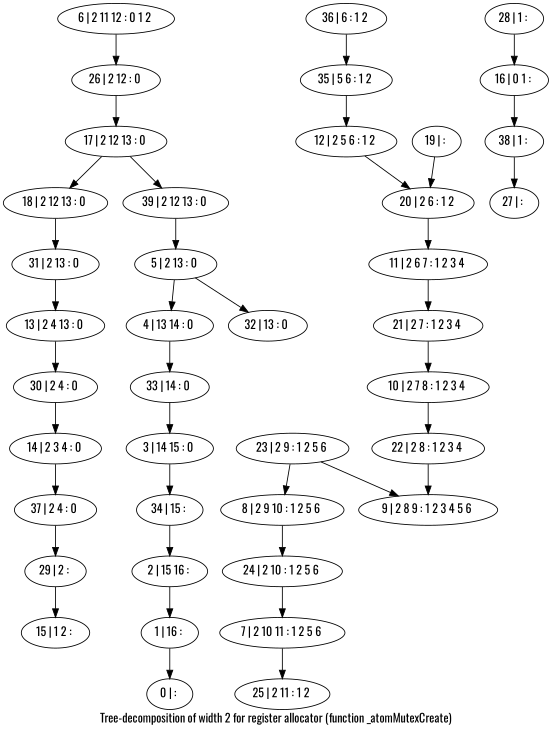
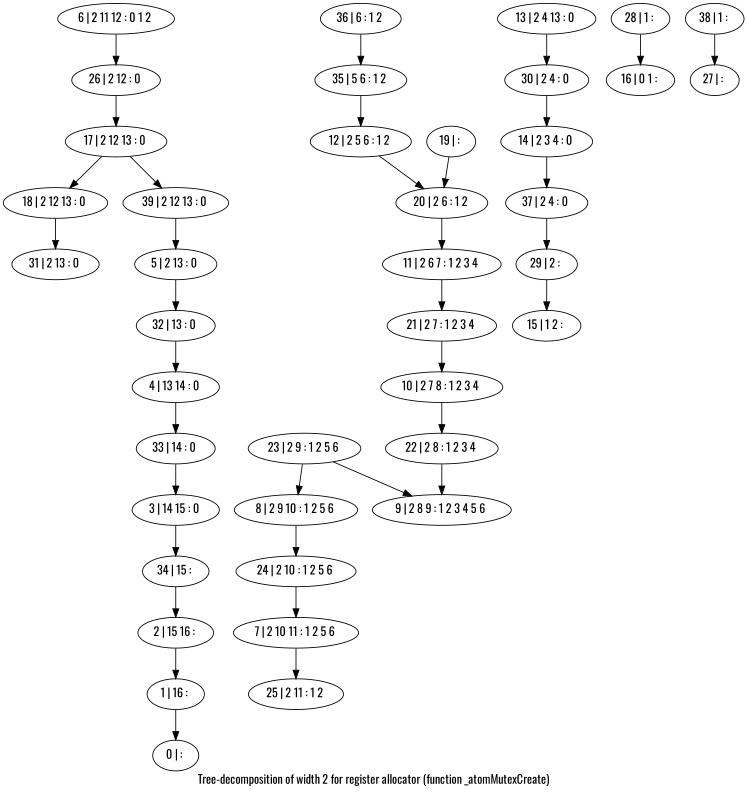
(514, 107) -> none
(56, 291) -> none
(173, 291) -> (176, 352)
